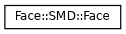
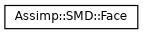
(63, 17) -> (71, 17)
